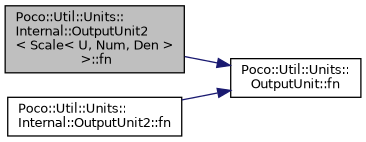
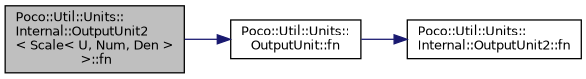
(200, 96) -> (378, 39)
